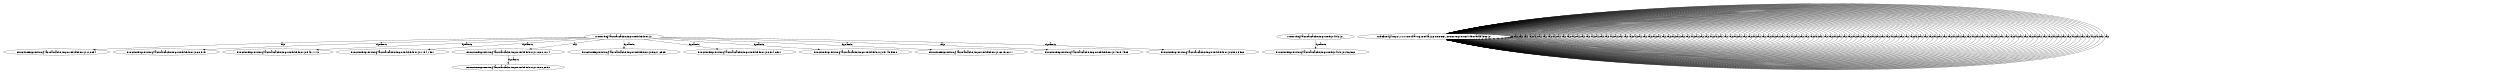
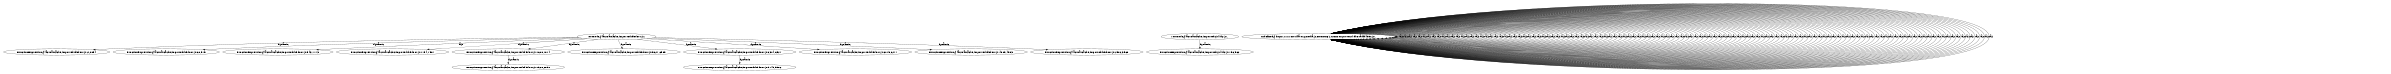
(283, 44) -> (283, 44)
(467, 44) -> (461, 44)
(576, 44) -> (574, 44)
(736, 44) -> (740, 59)
(943, 44) -> (845, 44)
